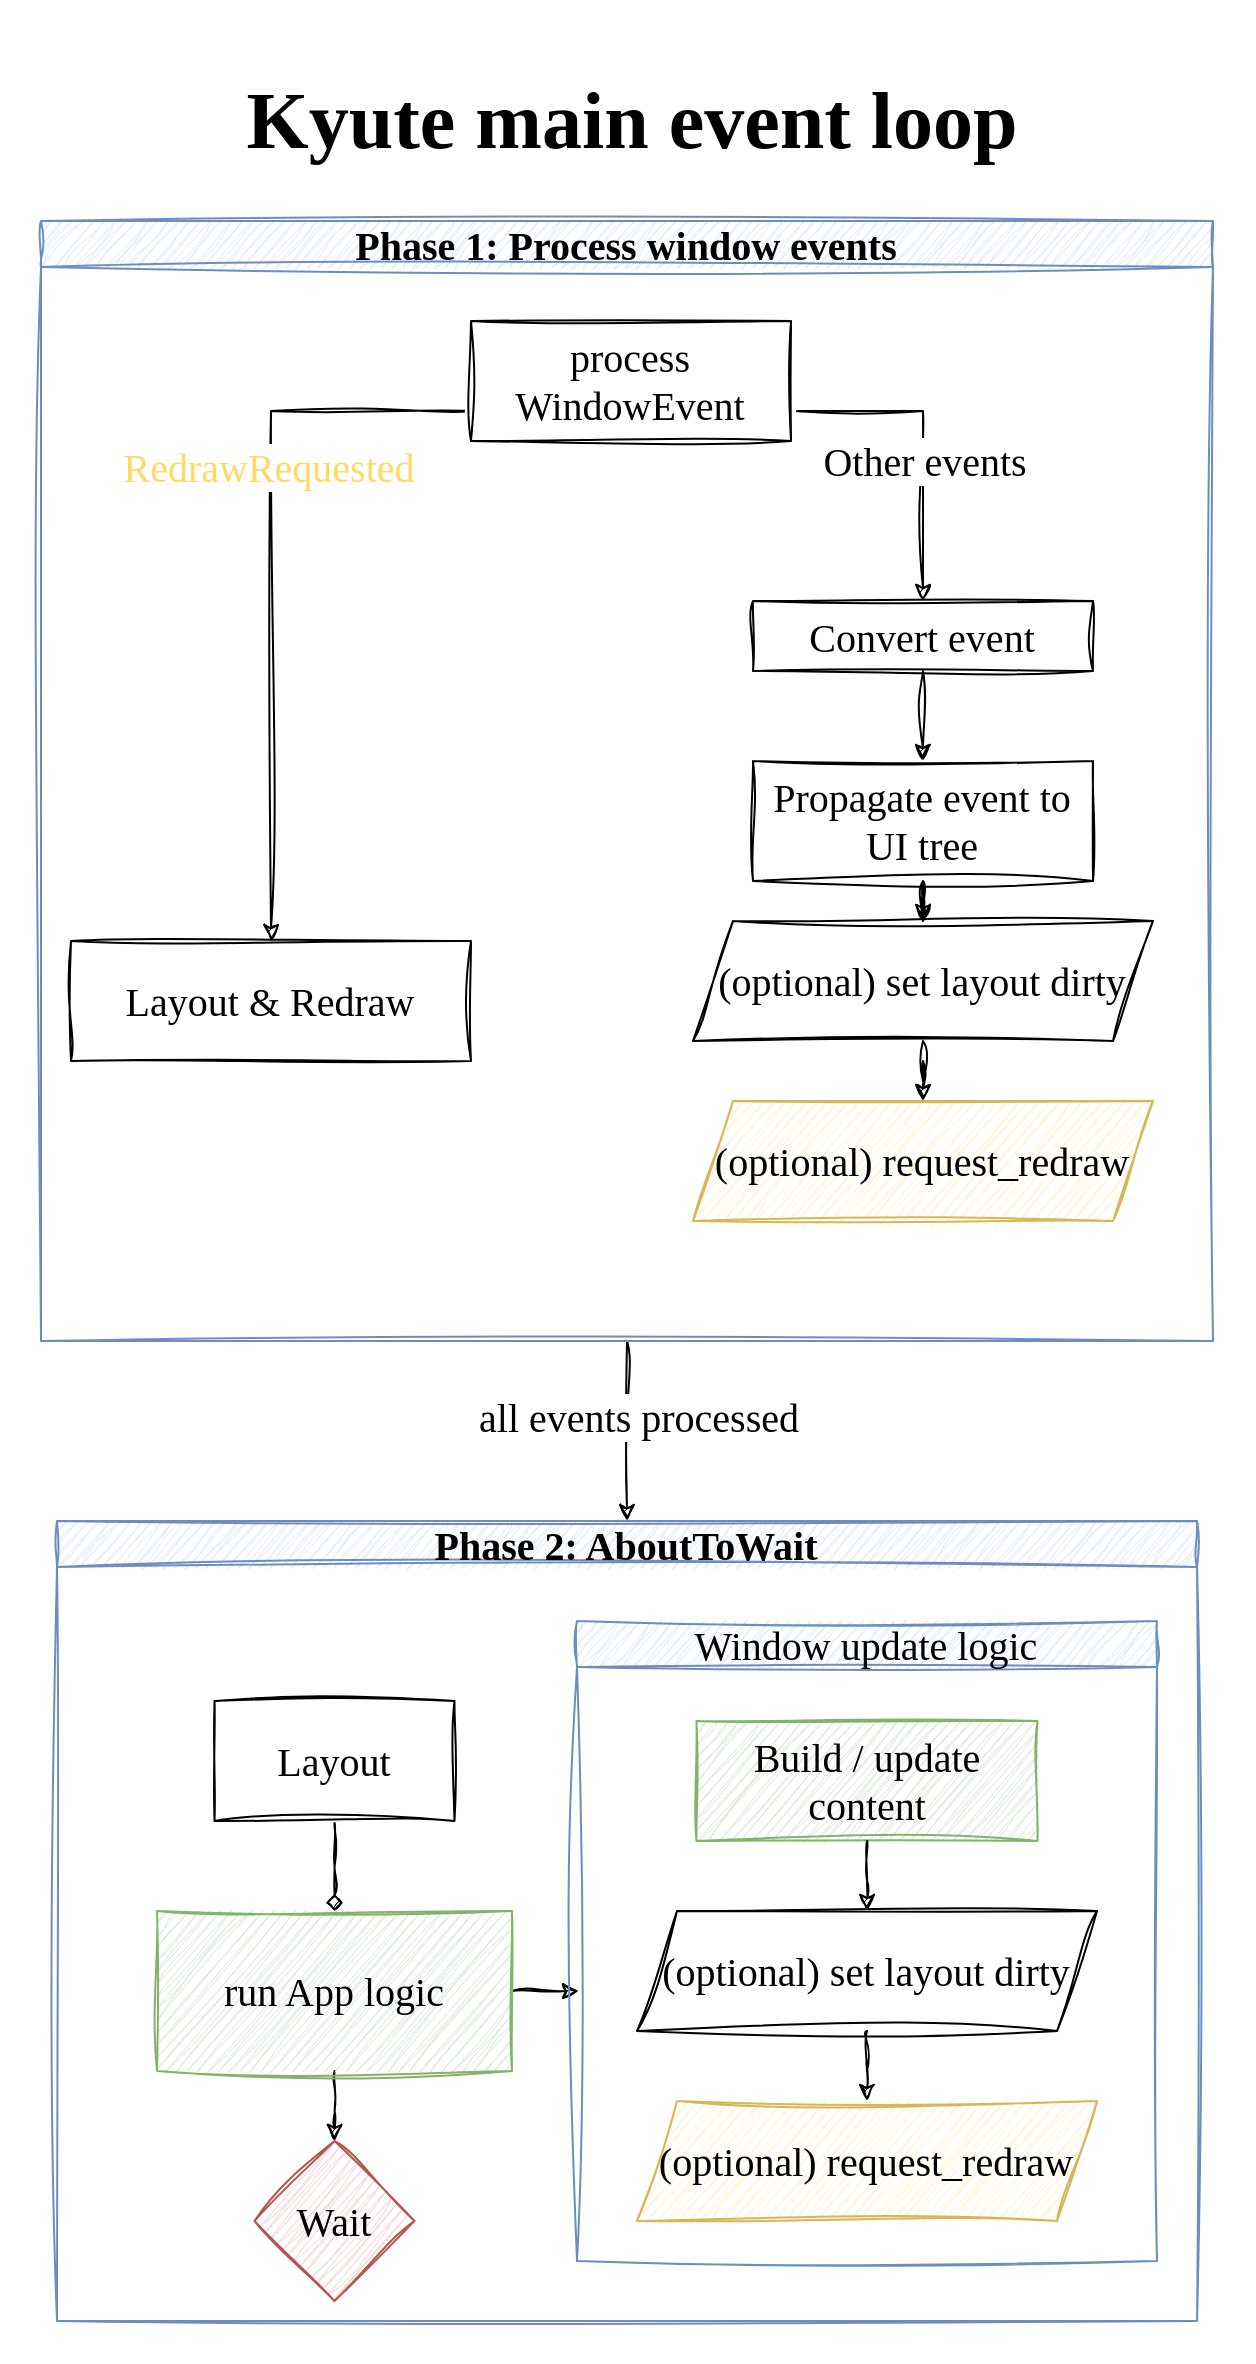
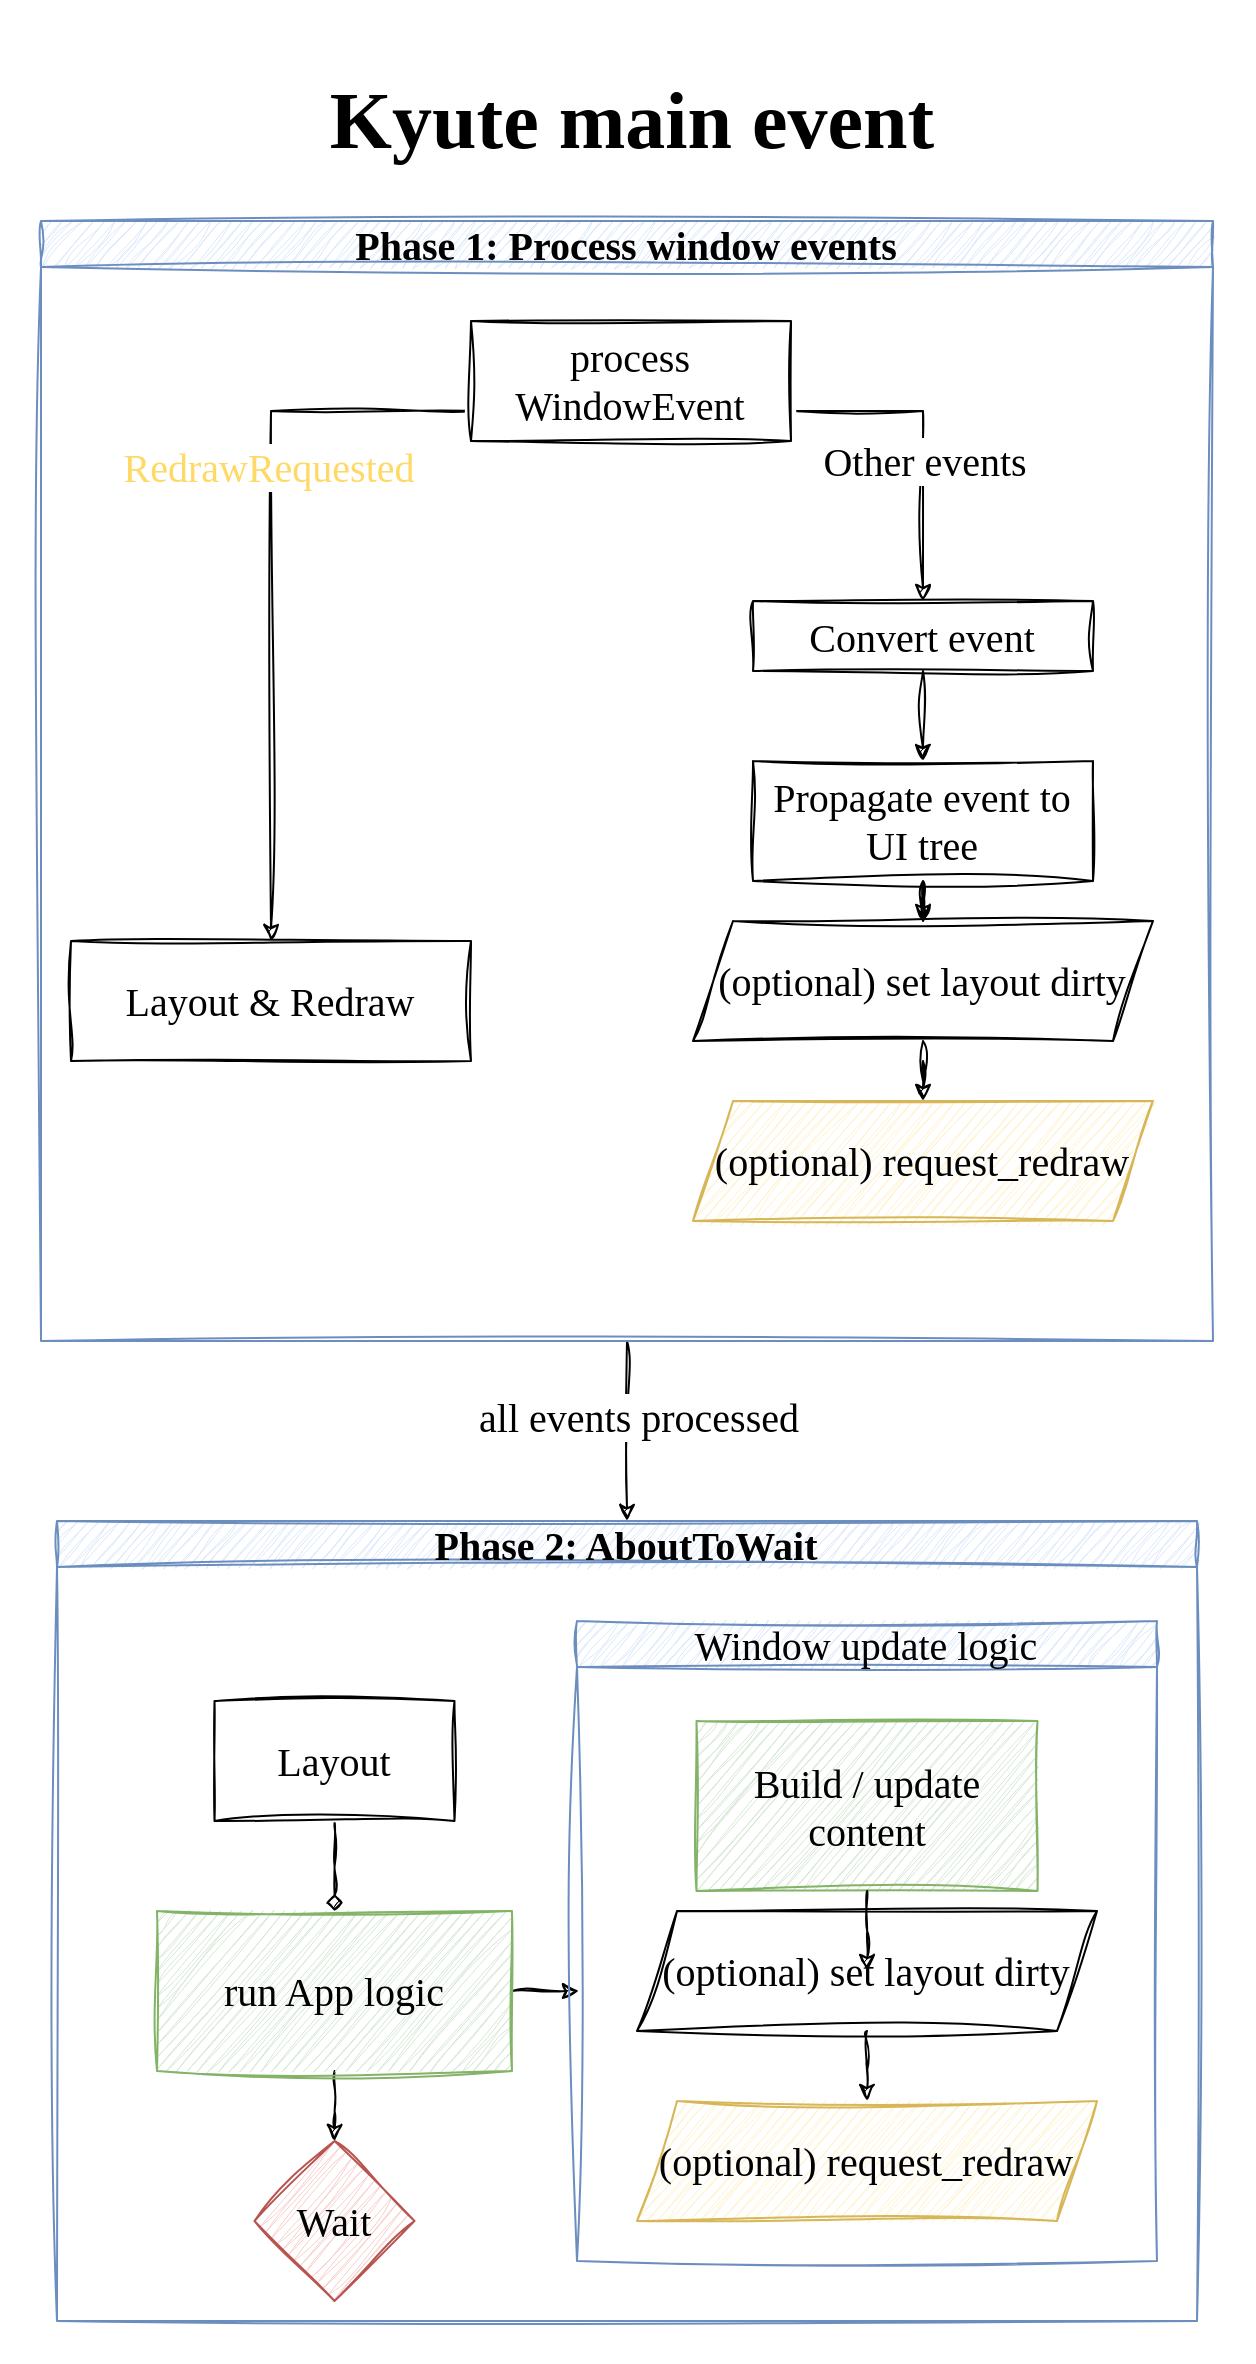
(633, 45) -> (633, 45)
(867, 1781) -> (867, 1806)
